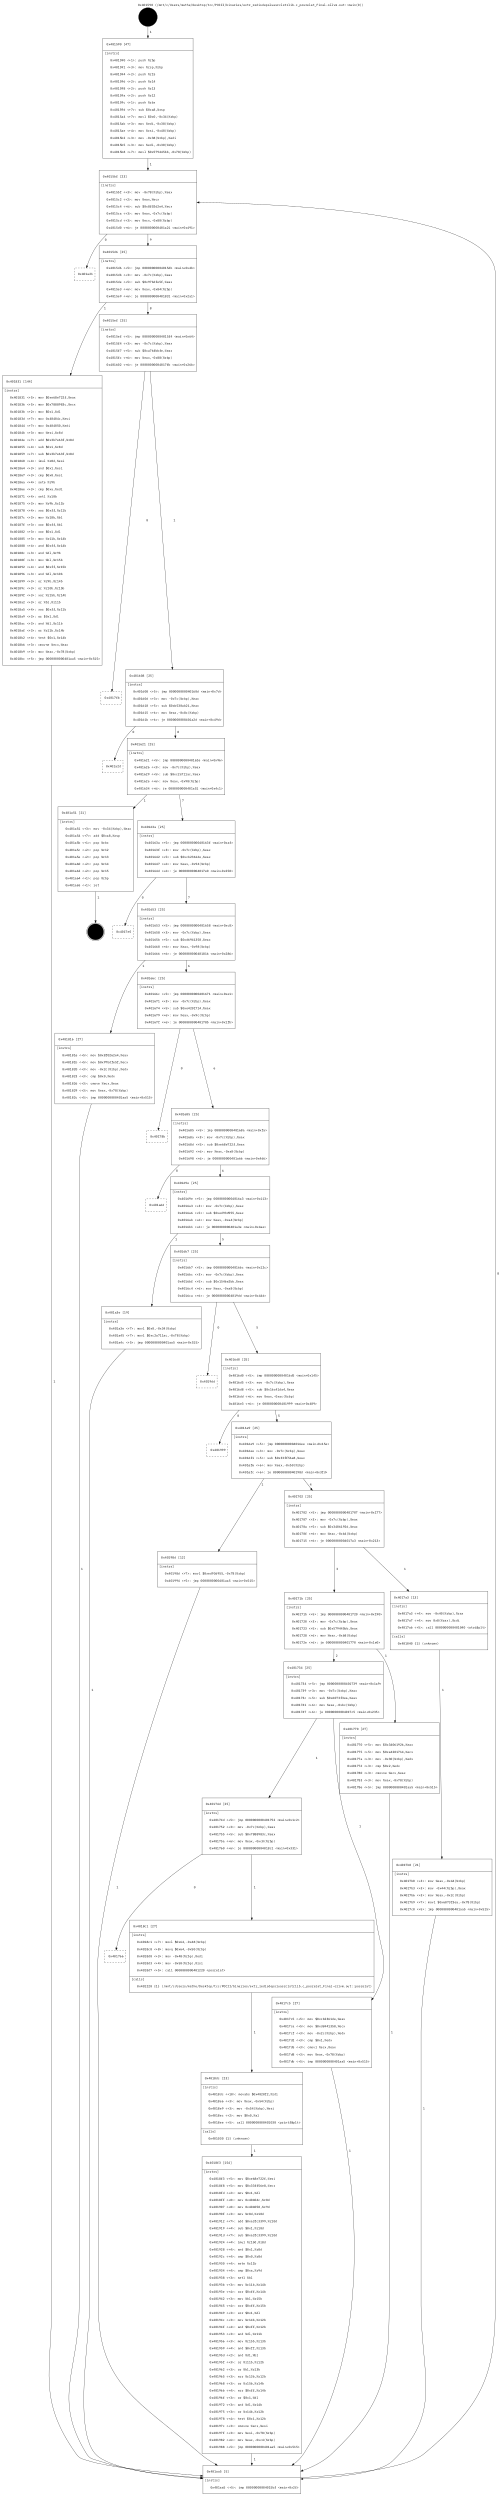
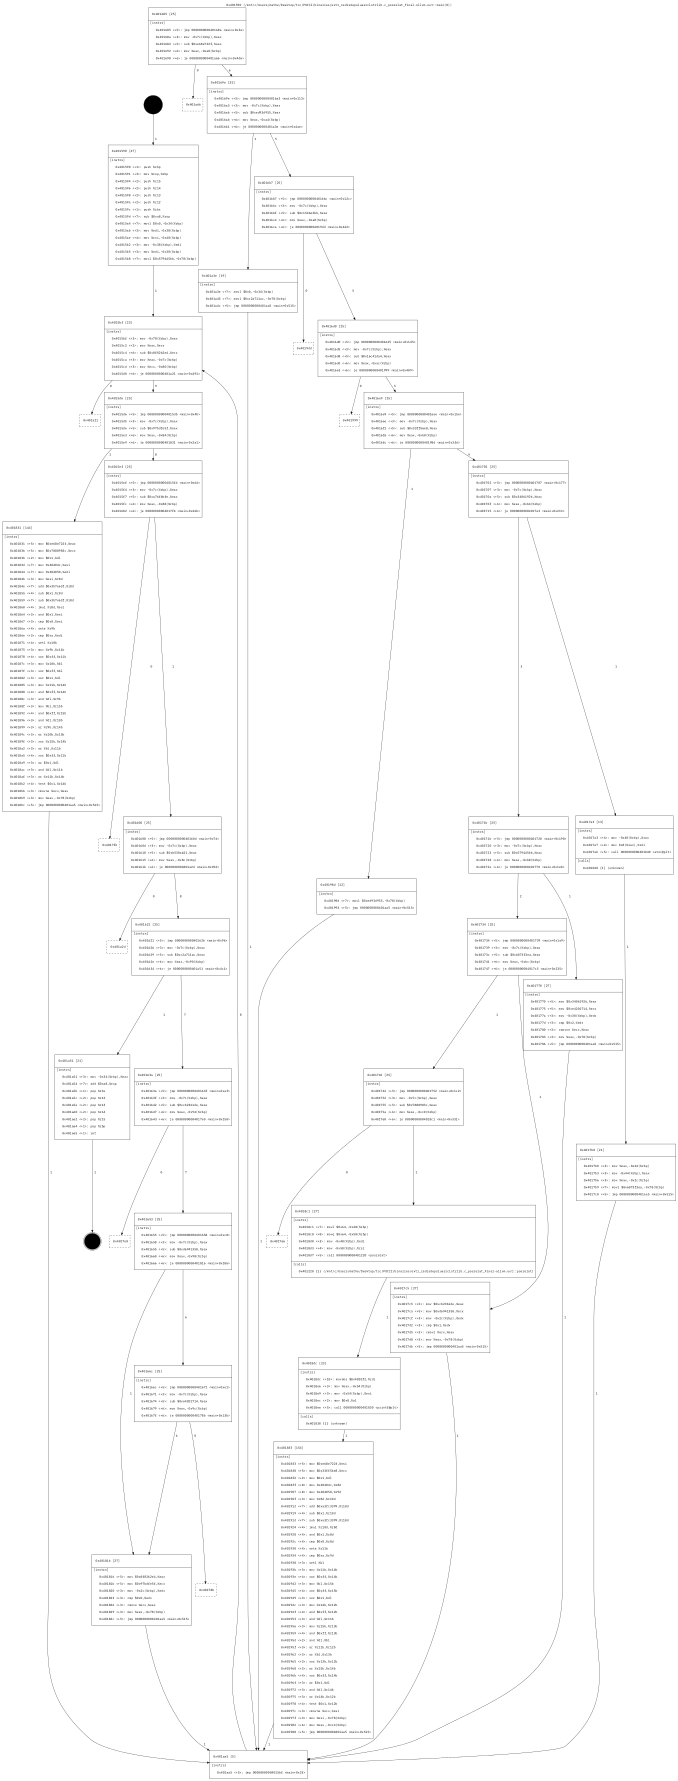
(203, 1067) -> (163, 1487)
